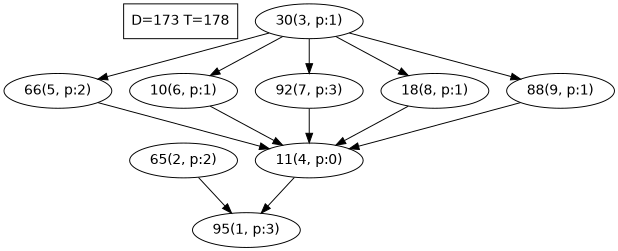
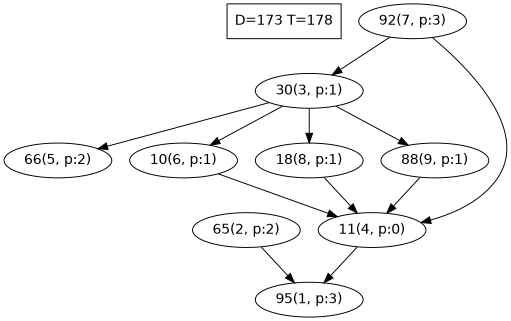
(309, 51) -> (365, 53)
(179, 124) -> none
